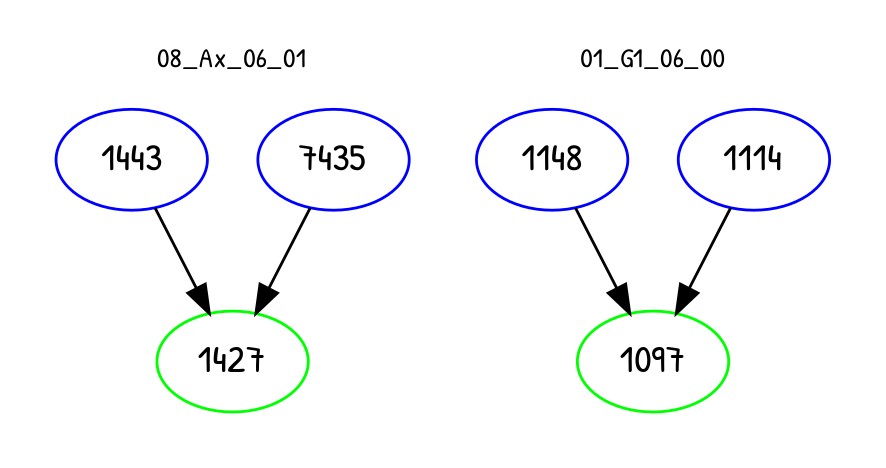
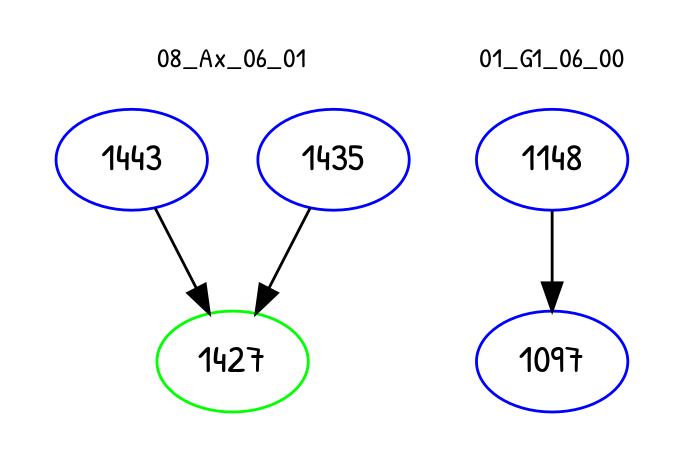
(334, 160) -> (334, 160)
(754, 160) -> none
(653, 362) -> (552, 362)
